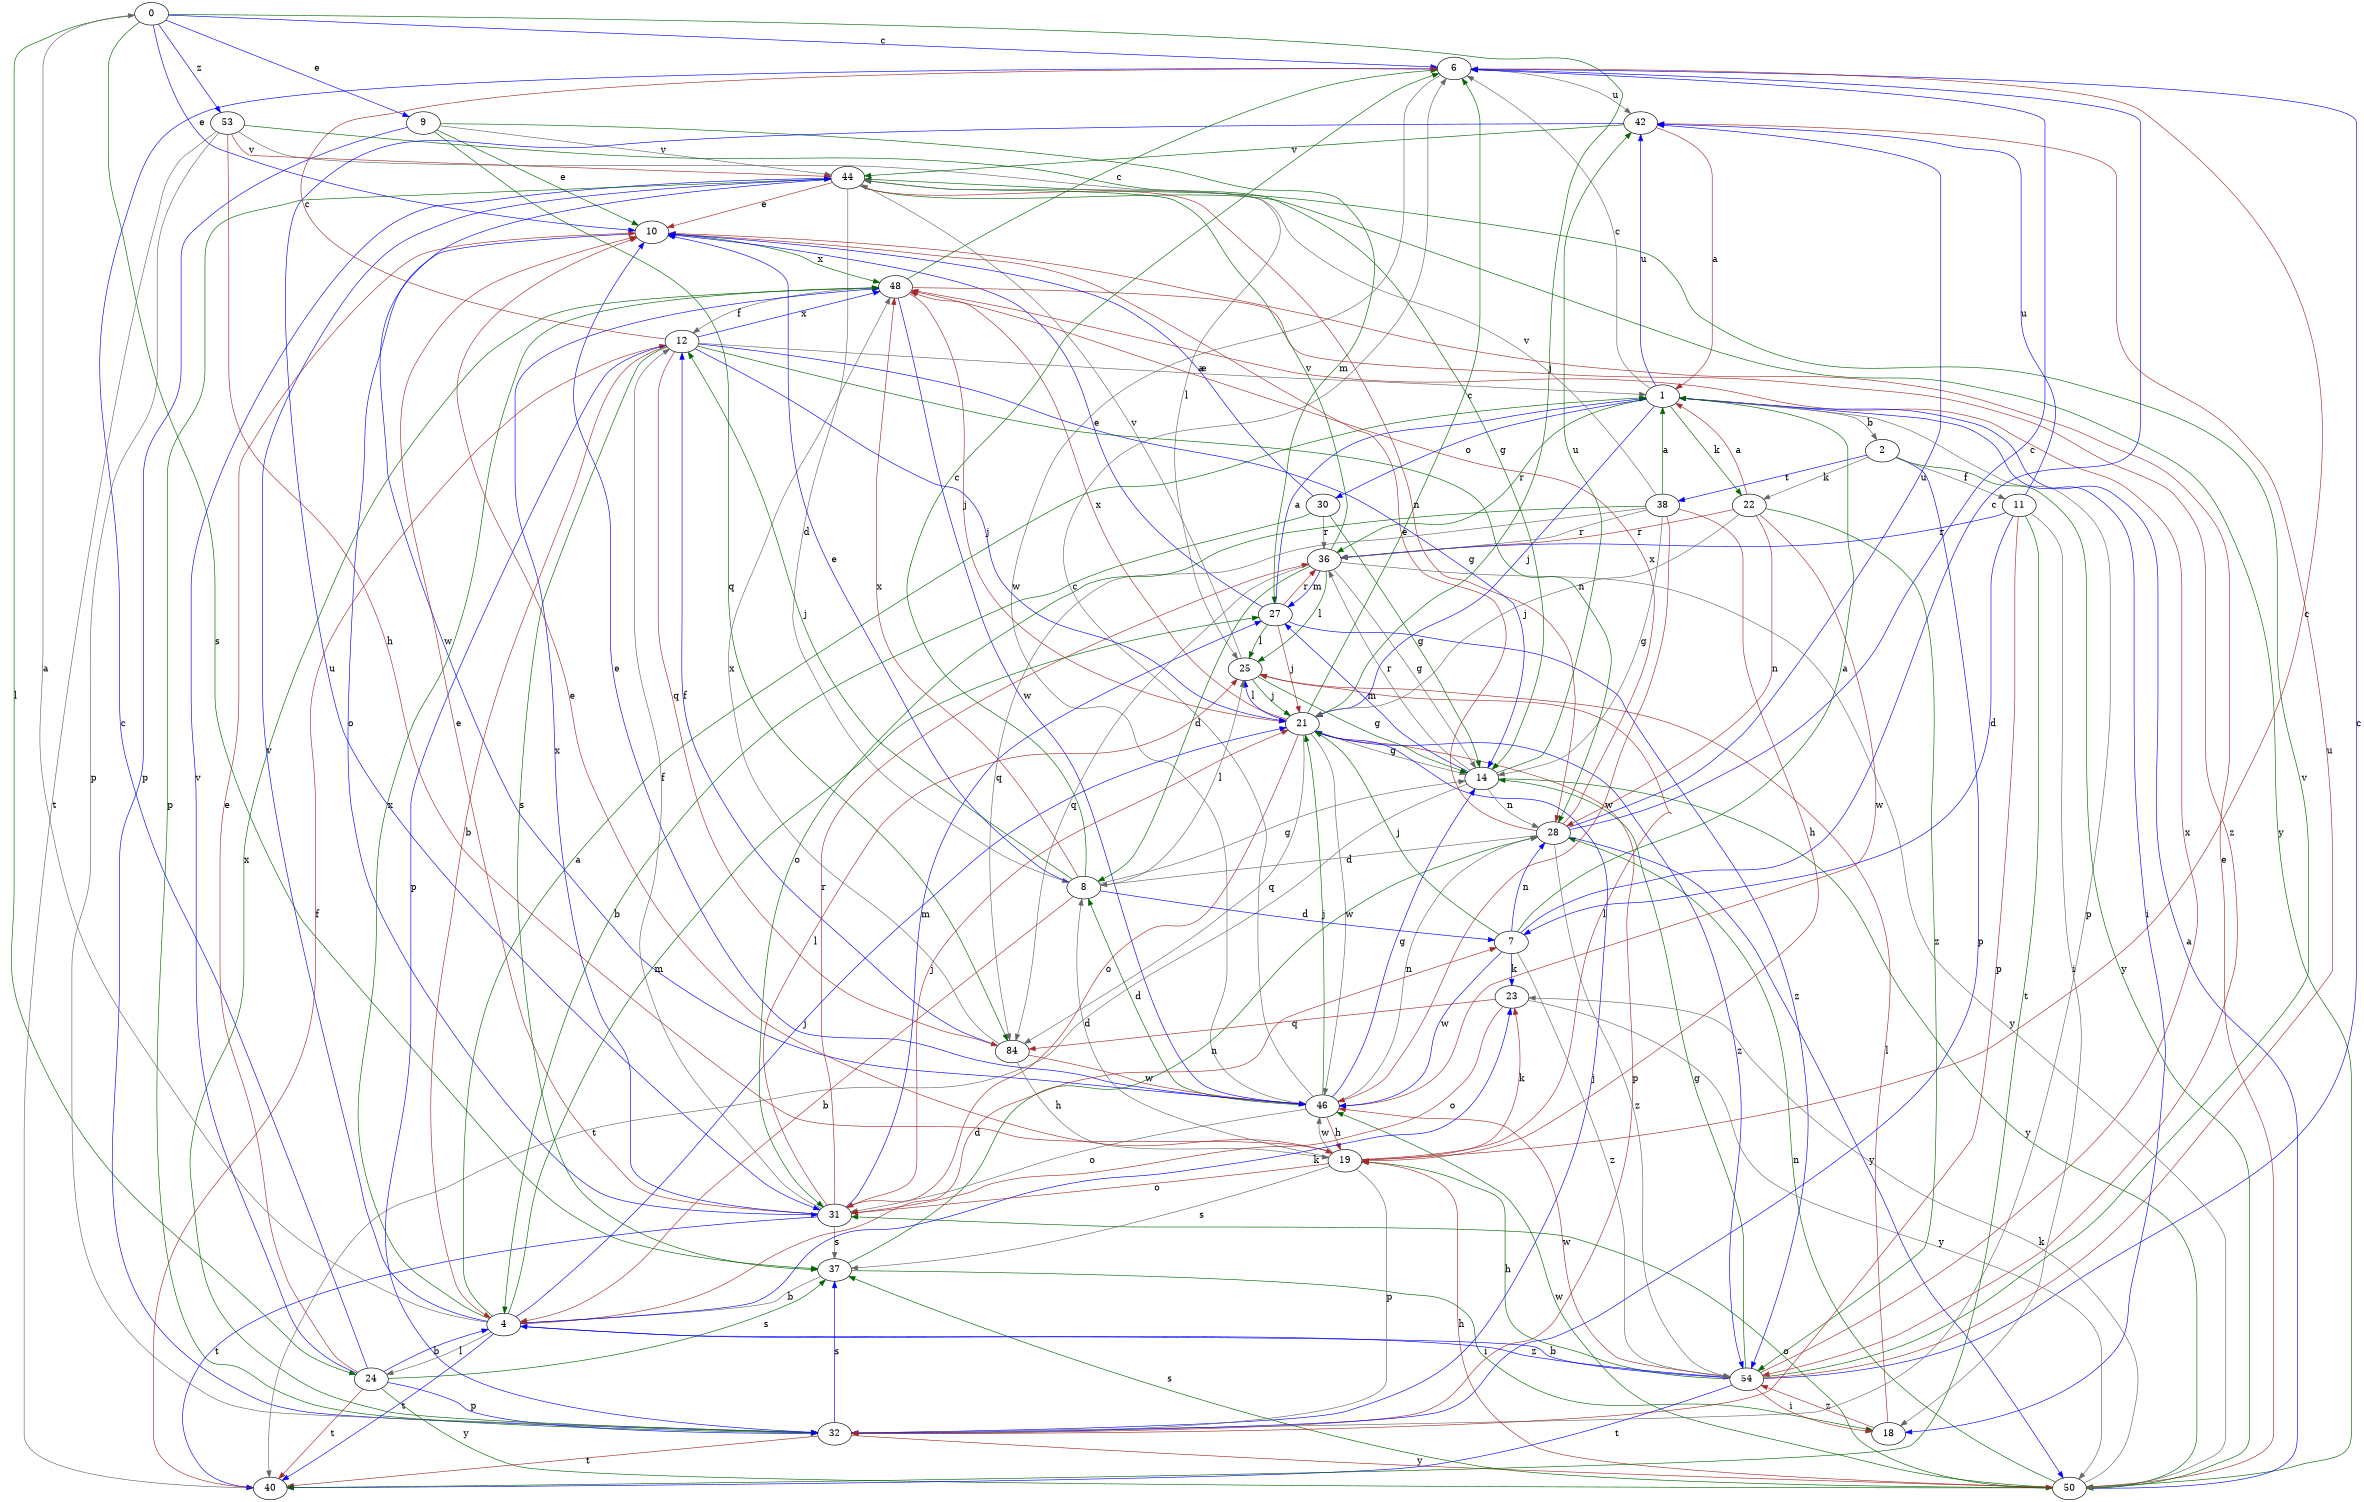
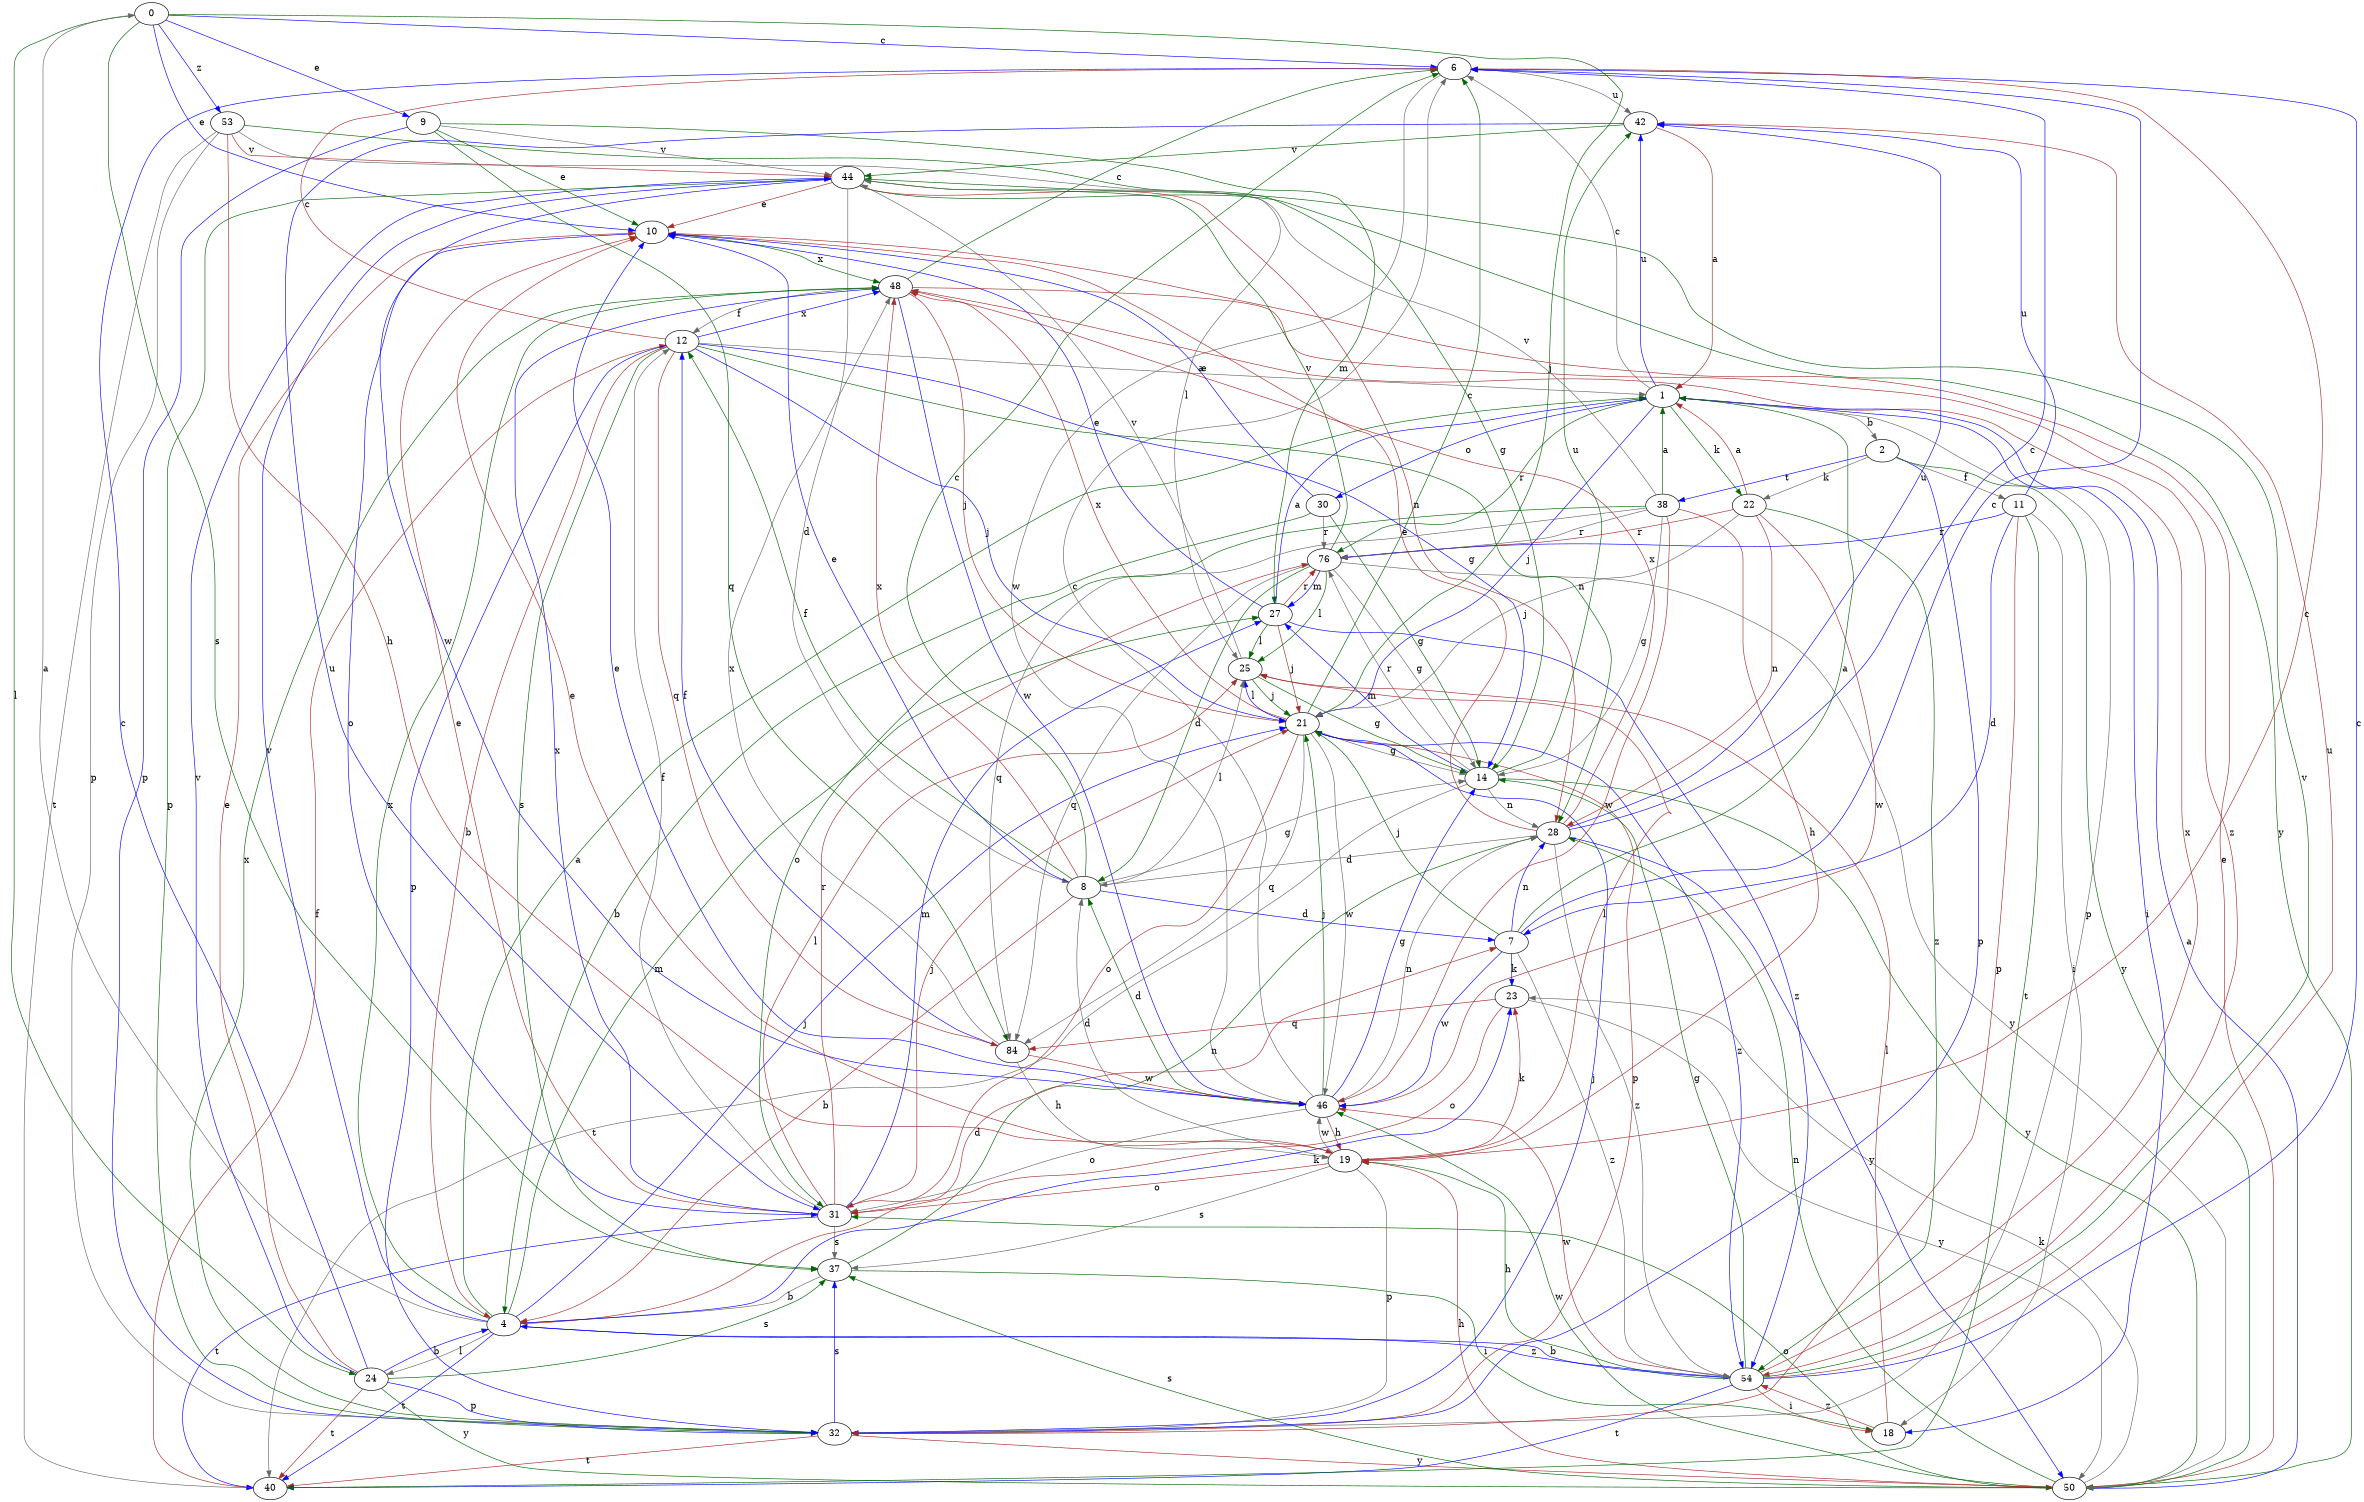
(1324, 560) -> (1324, 560)
(806, 615) -> (806, 615)
